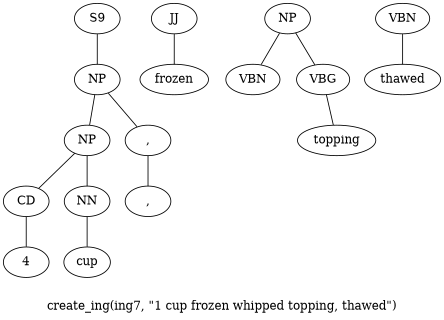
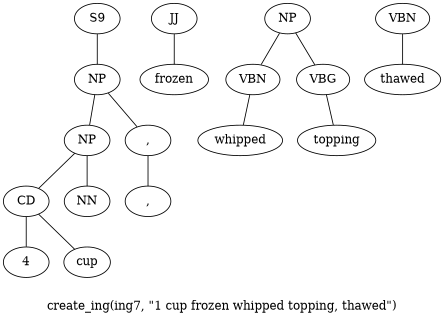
none -> (240, 140)
(87, 232) -> (57, 232)
